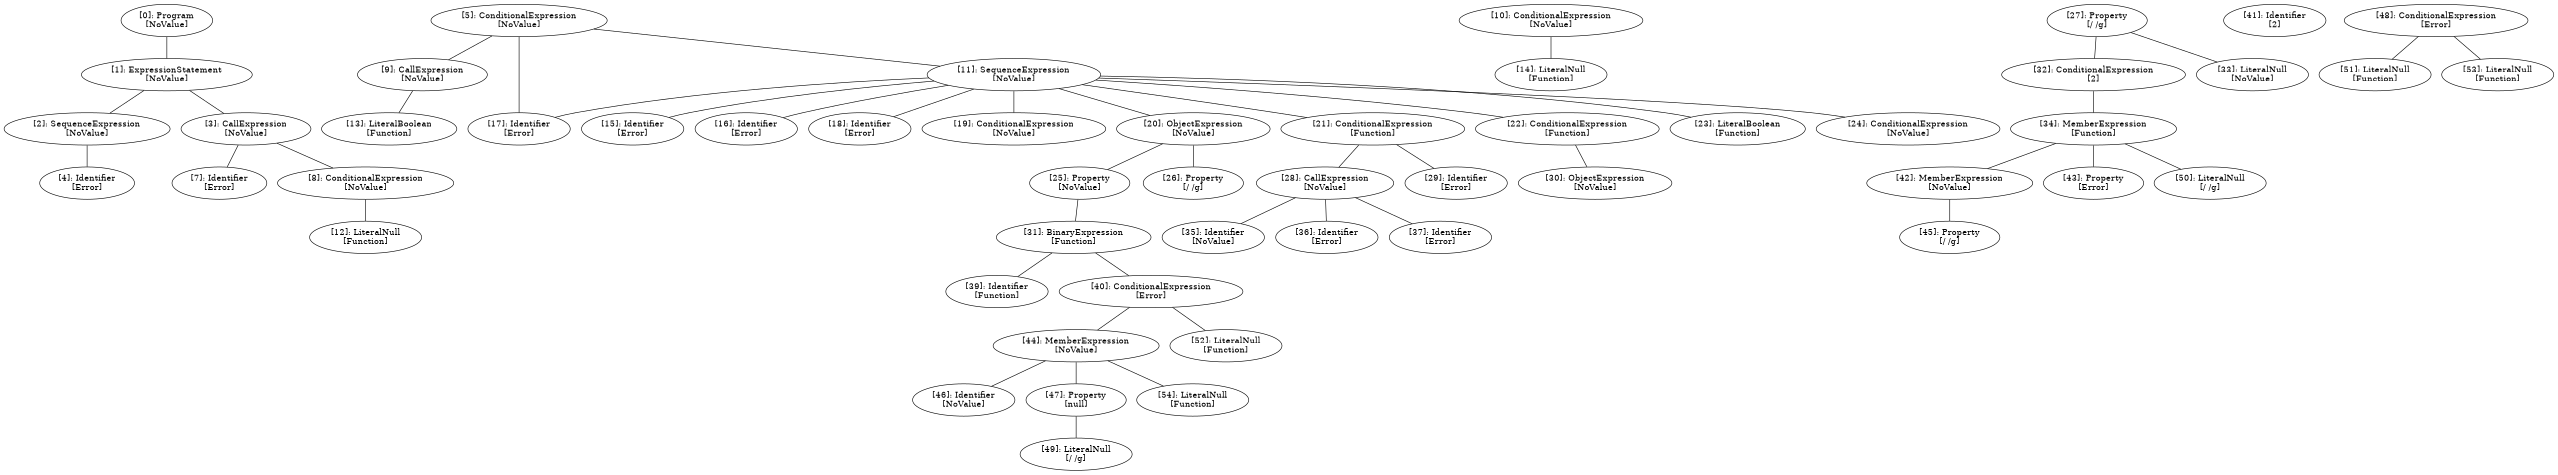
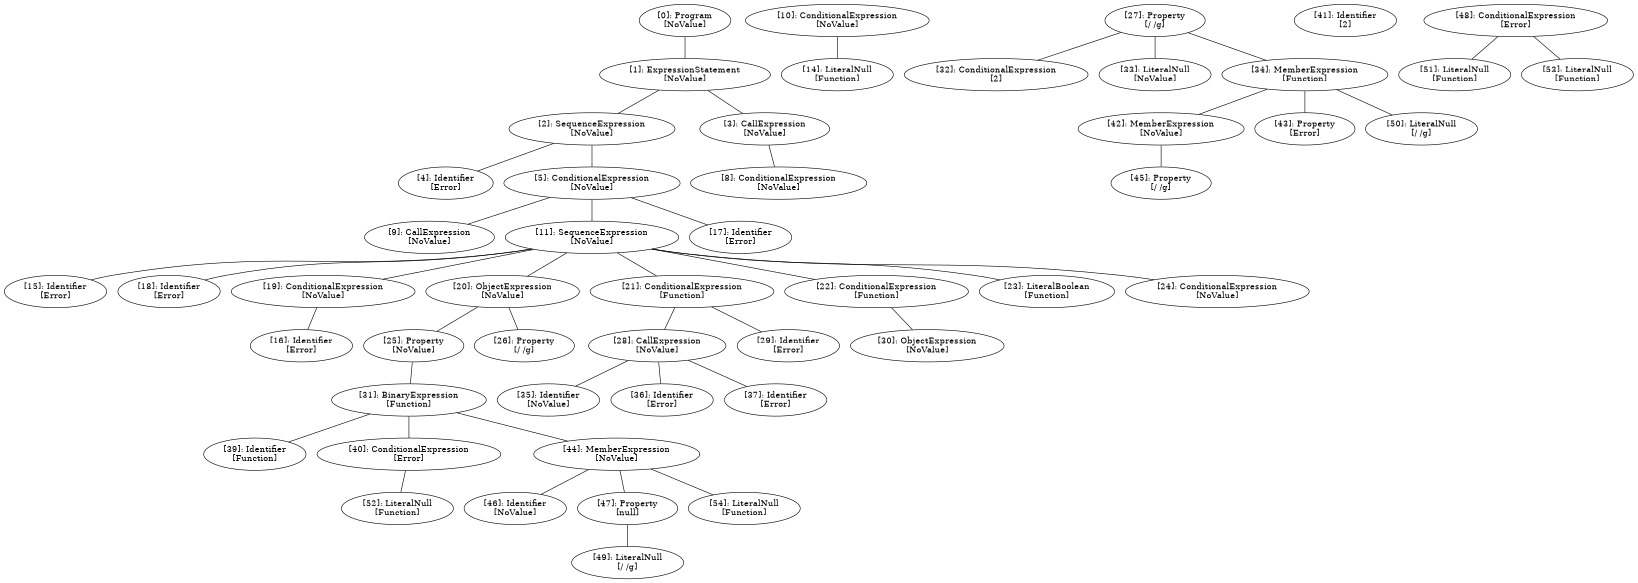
(741, 91) -> none
(865, 100) -> (312, 319)
(2094, 102) -> (1227, 47)
(389, 129) -> none
none -> (592, 156)
(219, 183) -> none
(366, 237) -> none
(1114, 319) -> (512, 427)
